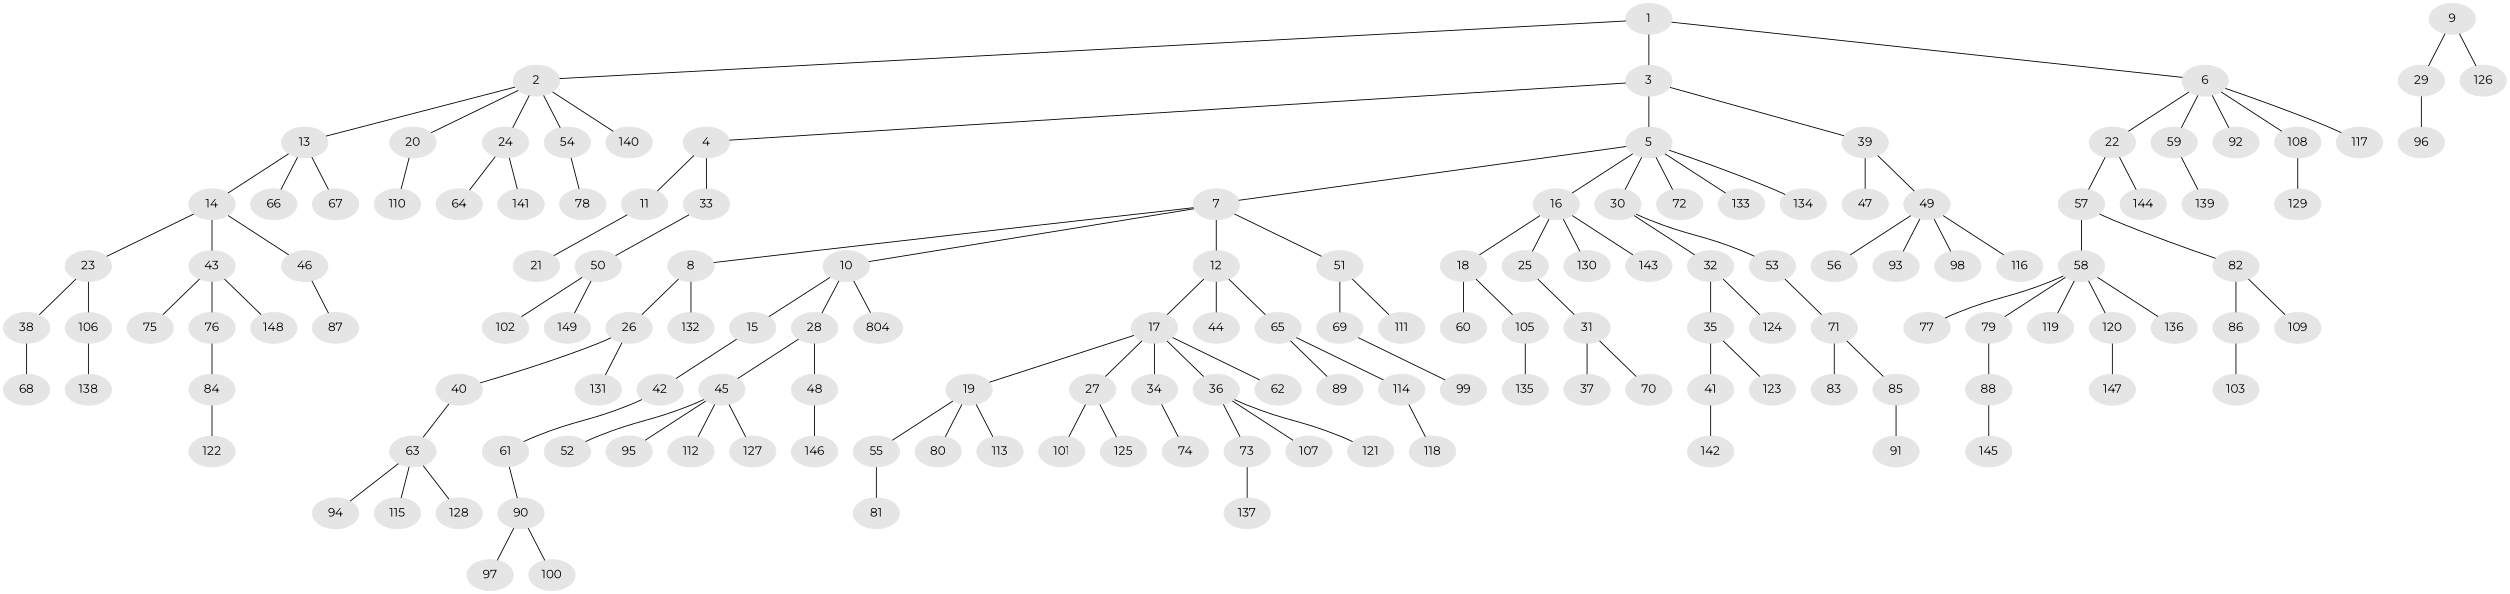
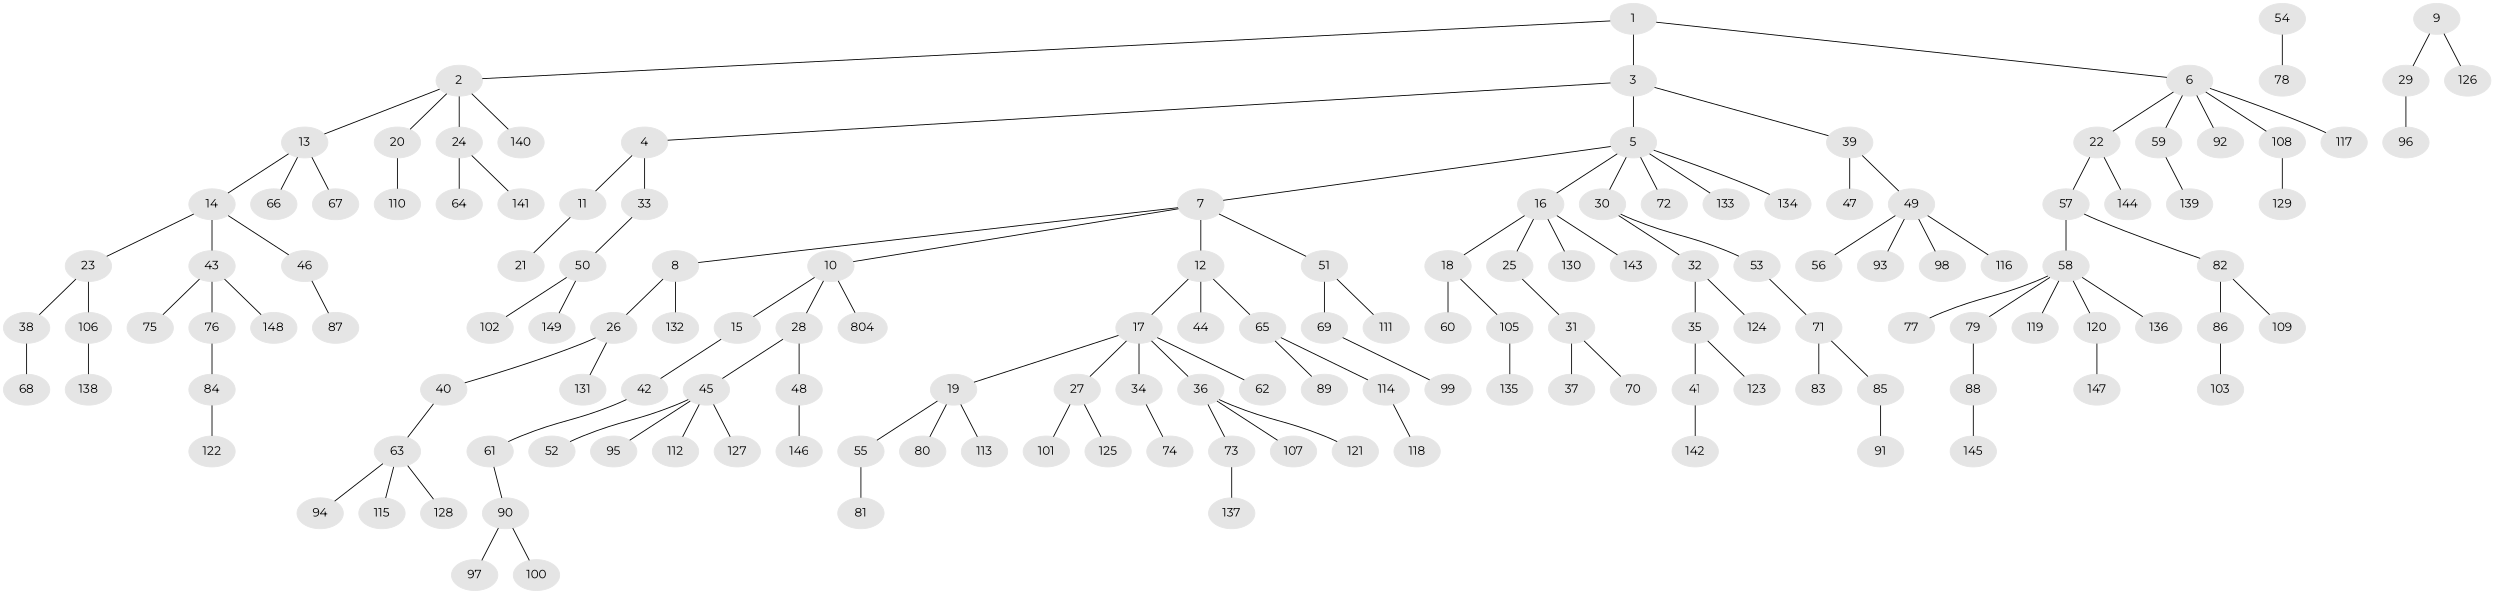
(552, 112) -> none
